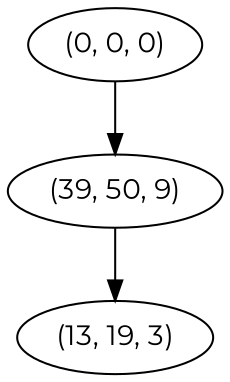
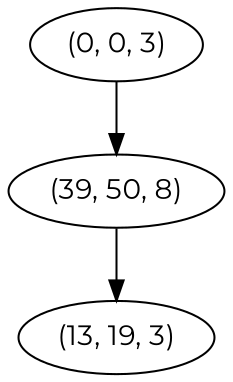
(115, 45) -> (116, 45)
(115, 191) -> (116, 191)
